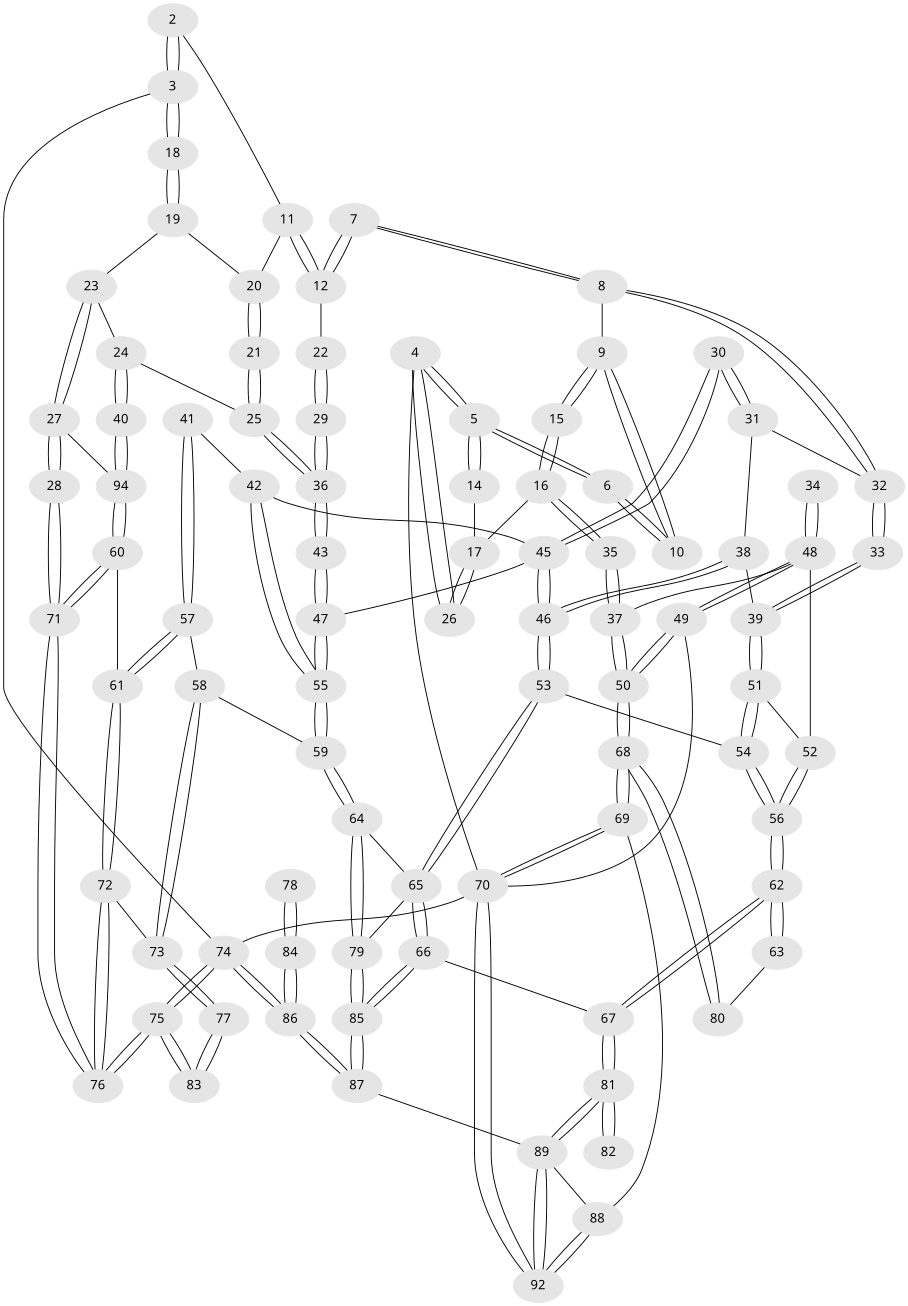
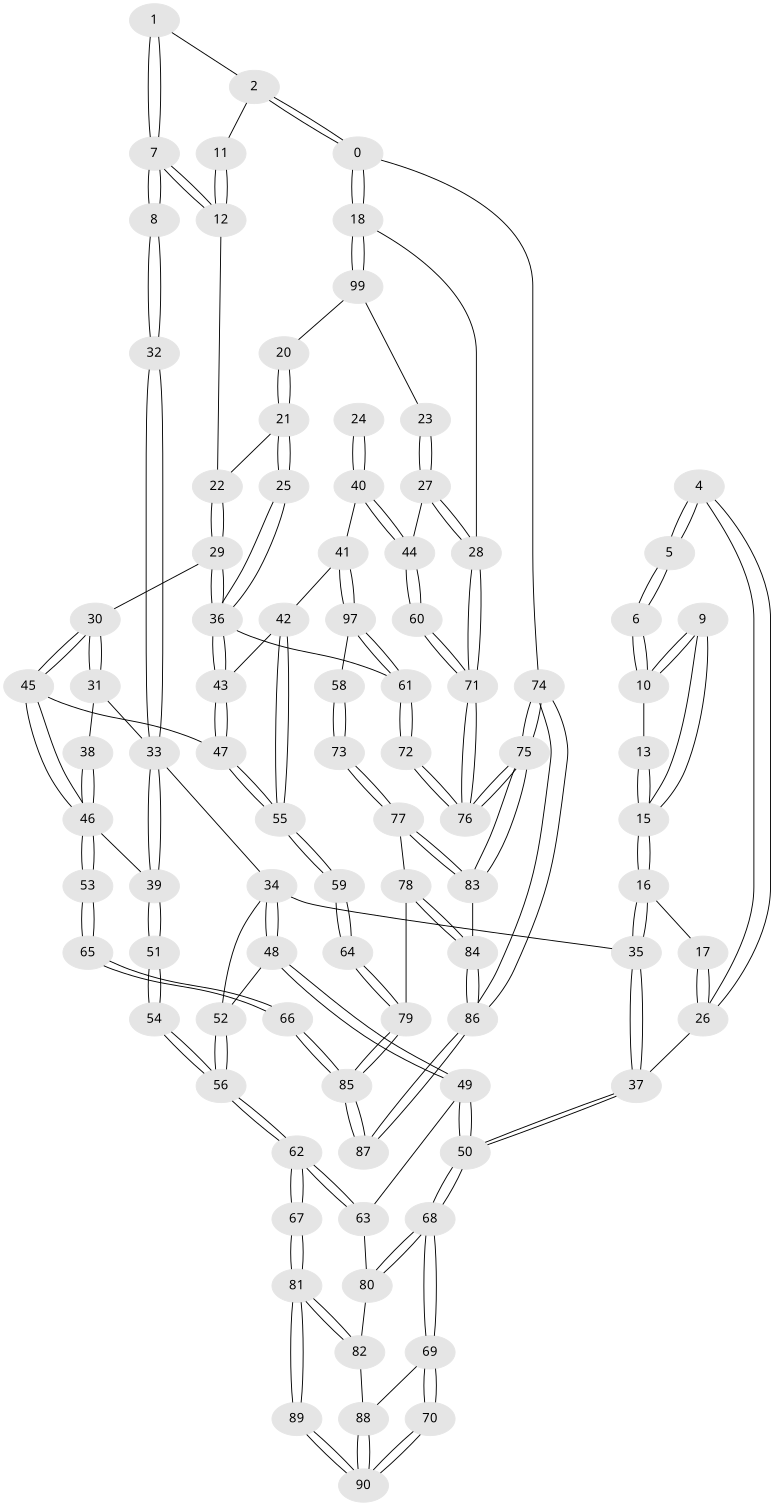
none -> (154, 20)
(173, 87) -> (358, 154)
(173, 220) -> (358, 287)
(271, 253) -> none
(106, 320) -> none
(602, 320) -> none
none -> (476, 363)
(188, 387) -> none
none -> (251, 453)
(816, 453) -> (118, 712)
(121, 487) -> (410, 553)
(475, 487) -> none
none -> (351, 520)
(399, 520) -> (253, 653)
none -> (156, 586)
(713, 586) -> (670, 1053)
(751, 594) -> (121, 853)
(117, 620) -> (312, 653)
(188, 620) -> (351, 620)
(415, 624) -> none
(260, 720) -> none
(643, 720) -> none
(783, 720) -> (234, 949)
none -> (644, 753)
(673, 808) -> (414, 1153)
none -> (213, 820)
(387, 853) -> none
none -> (402, 853)
(131, 919) -> none
(342, 920) -> none
none -> (473, 920)
(383, 923) -> (406, 953)
none -> (467, 929)
(516, 986) -> none
(449, 1119) -> none
(570, 1186) -> (362, 1386)
(538, 1286) -> (364, 1486)
none -> (364, 1319)
